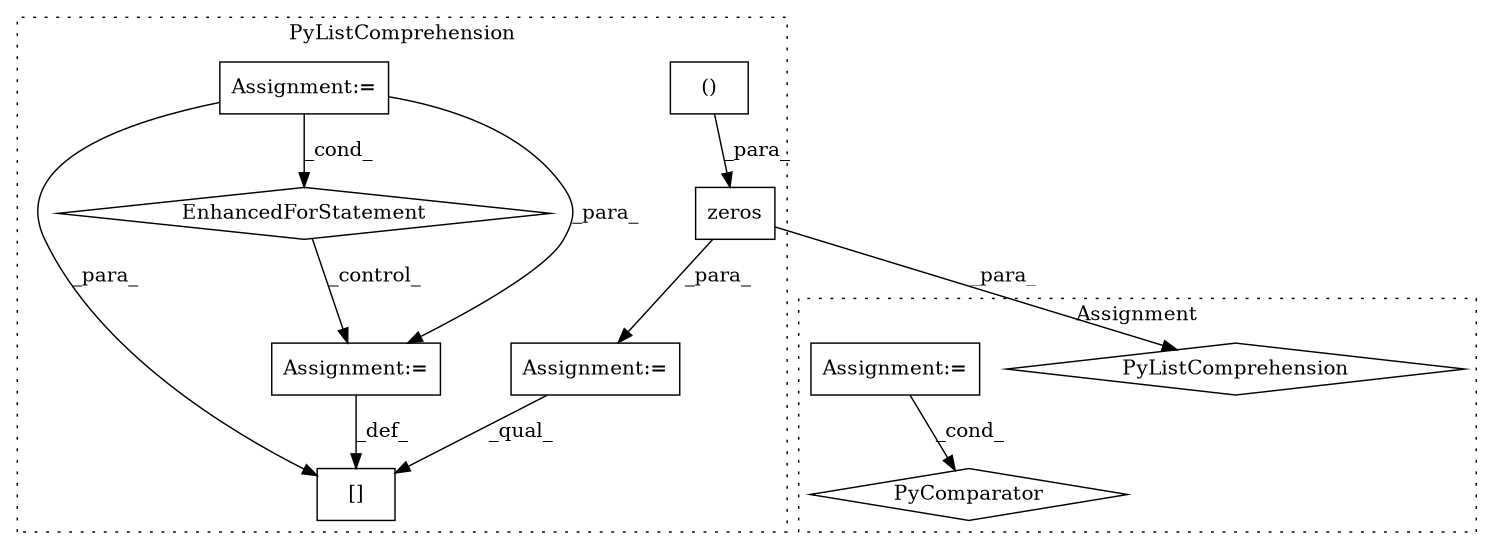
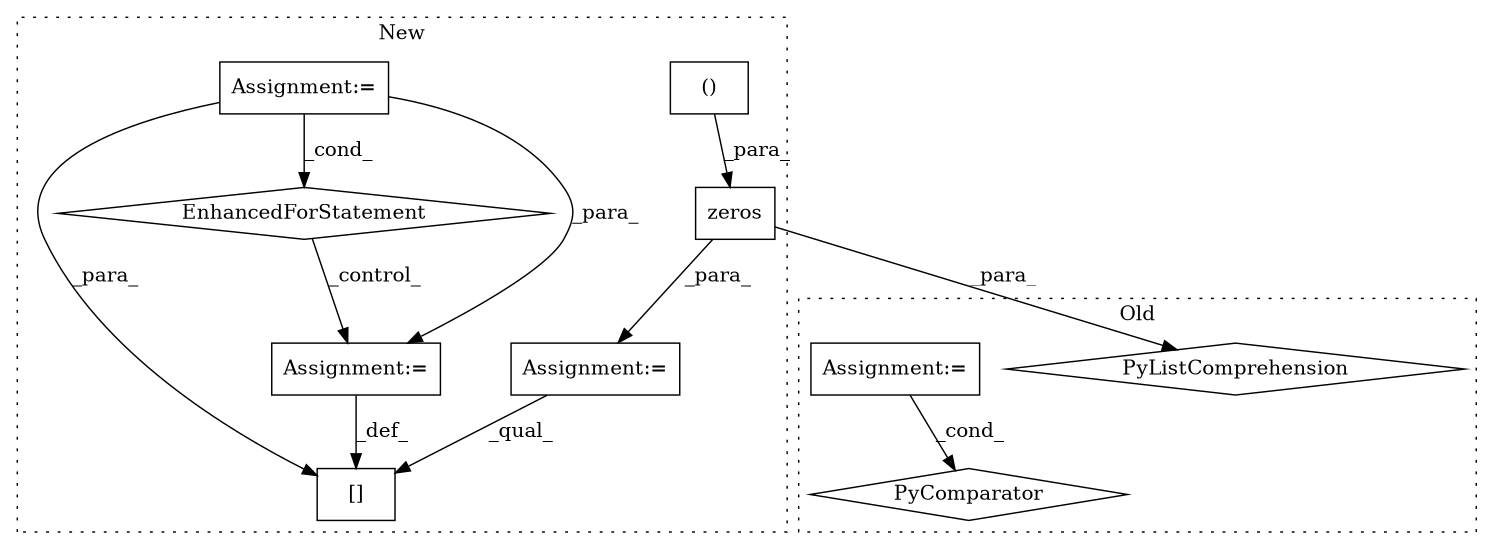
(402, 34) -> (402, 34)
(1137, 315) -> (1137, 315)
